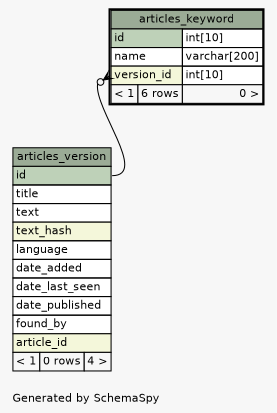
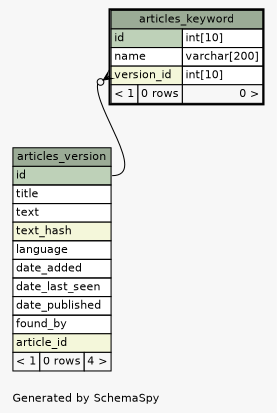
(160, 94) -> (160, 94)
